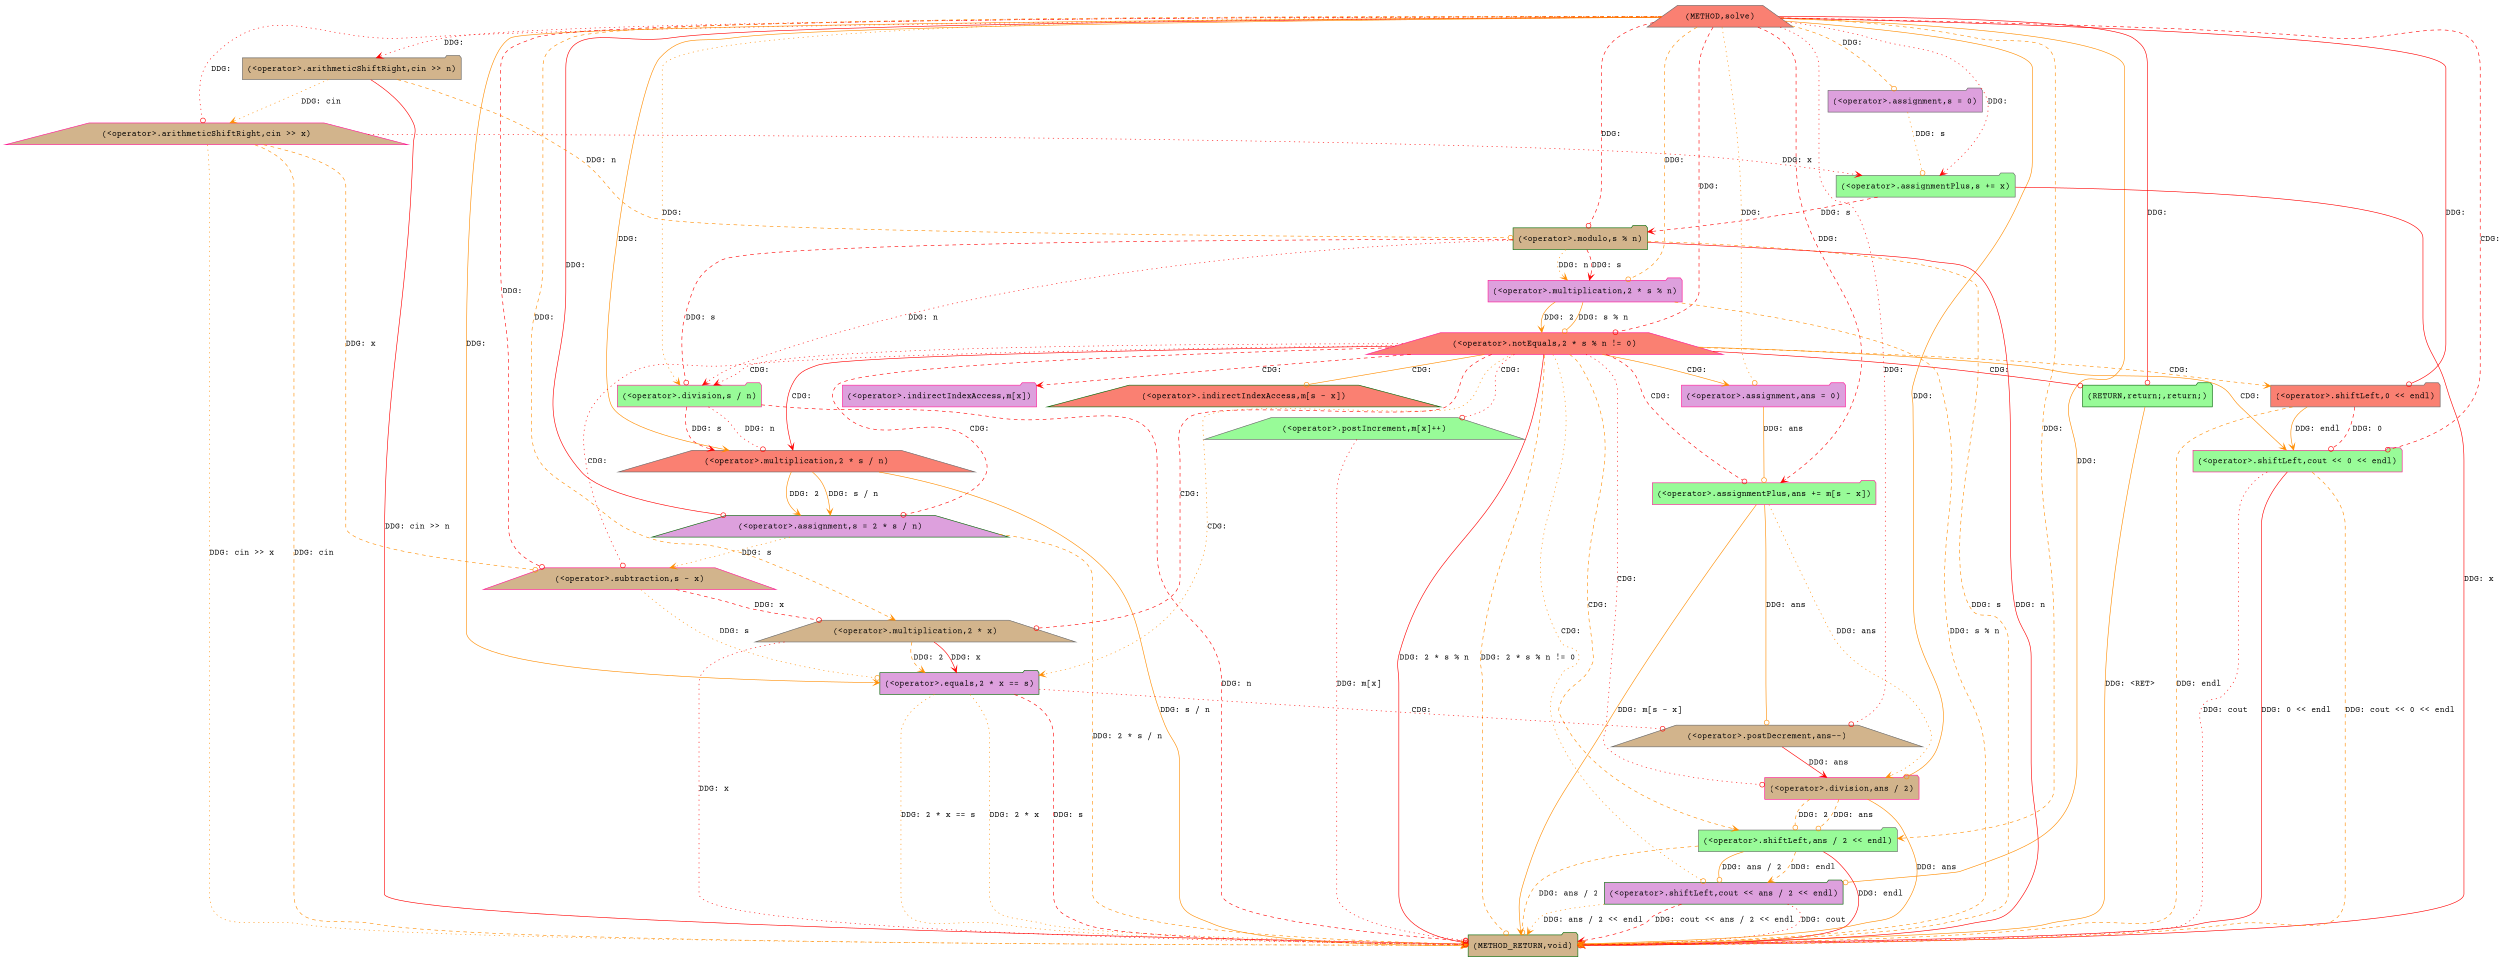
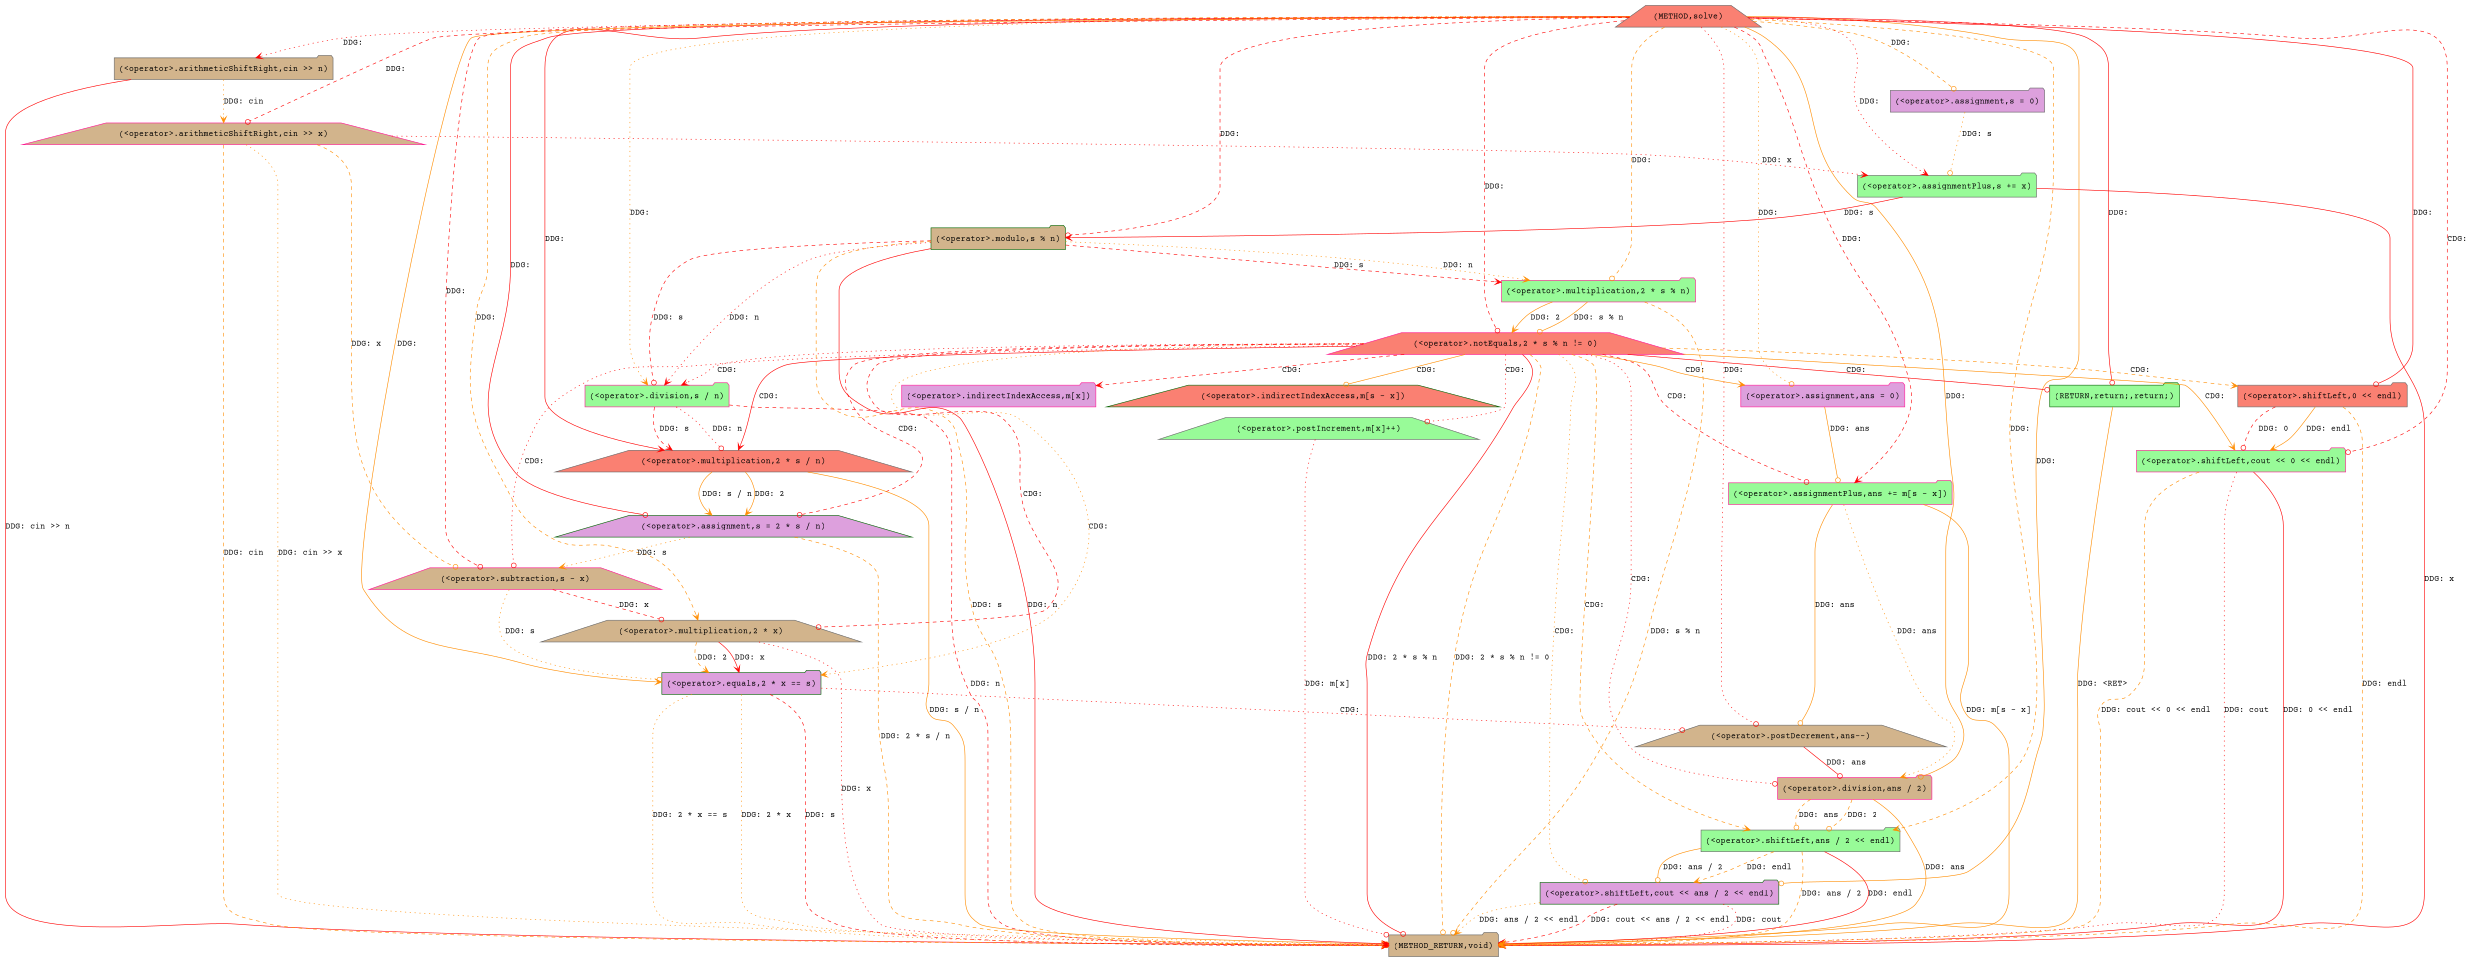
(899, 25) -> (930, 24)
(734, 38) -> (845, 29)
(1766, 217) -> (1509, 230)
(933, 231) -> none
(1585, 291) -> (1599, 291)
(1160, 572) -> (988, 757)
(1802, 760) -> (1821, 761)
(1523, 946) -> (1444, 946)
